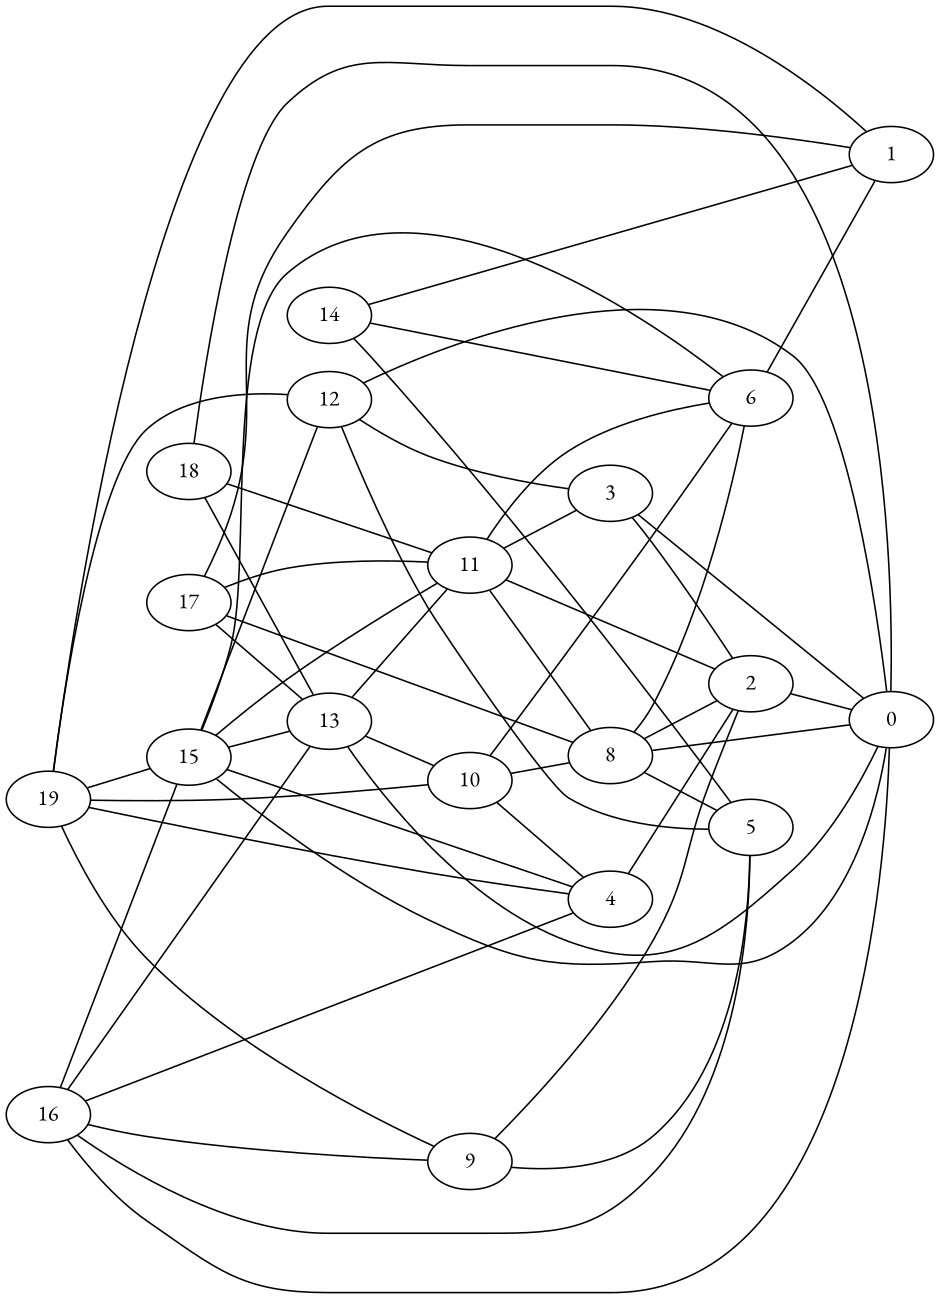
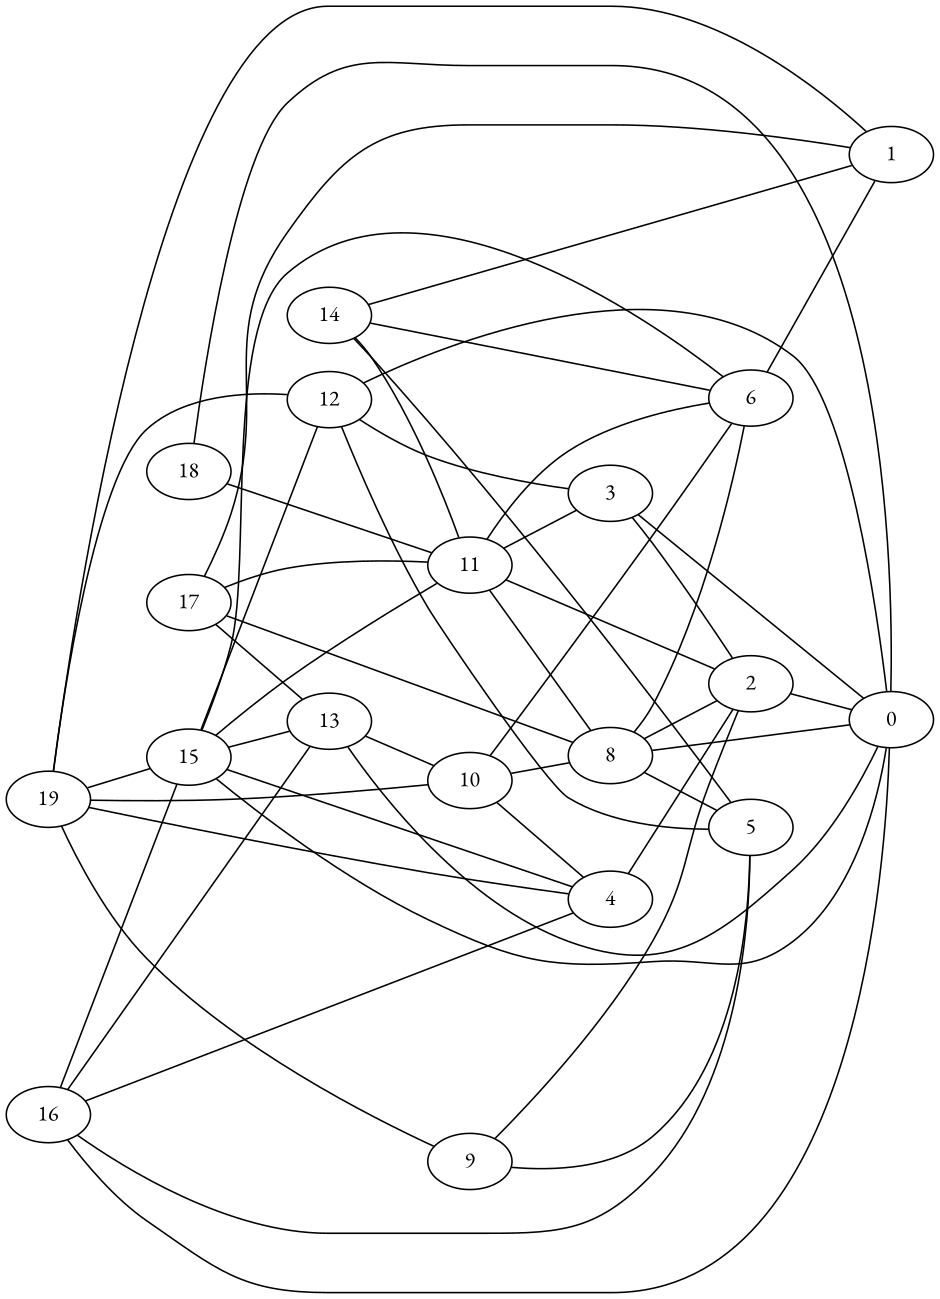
(262, 601) -> none
(400, 643) -> (415, 433)
(257, 1149) -> none
